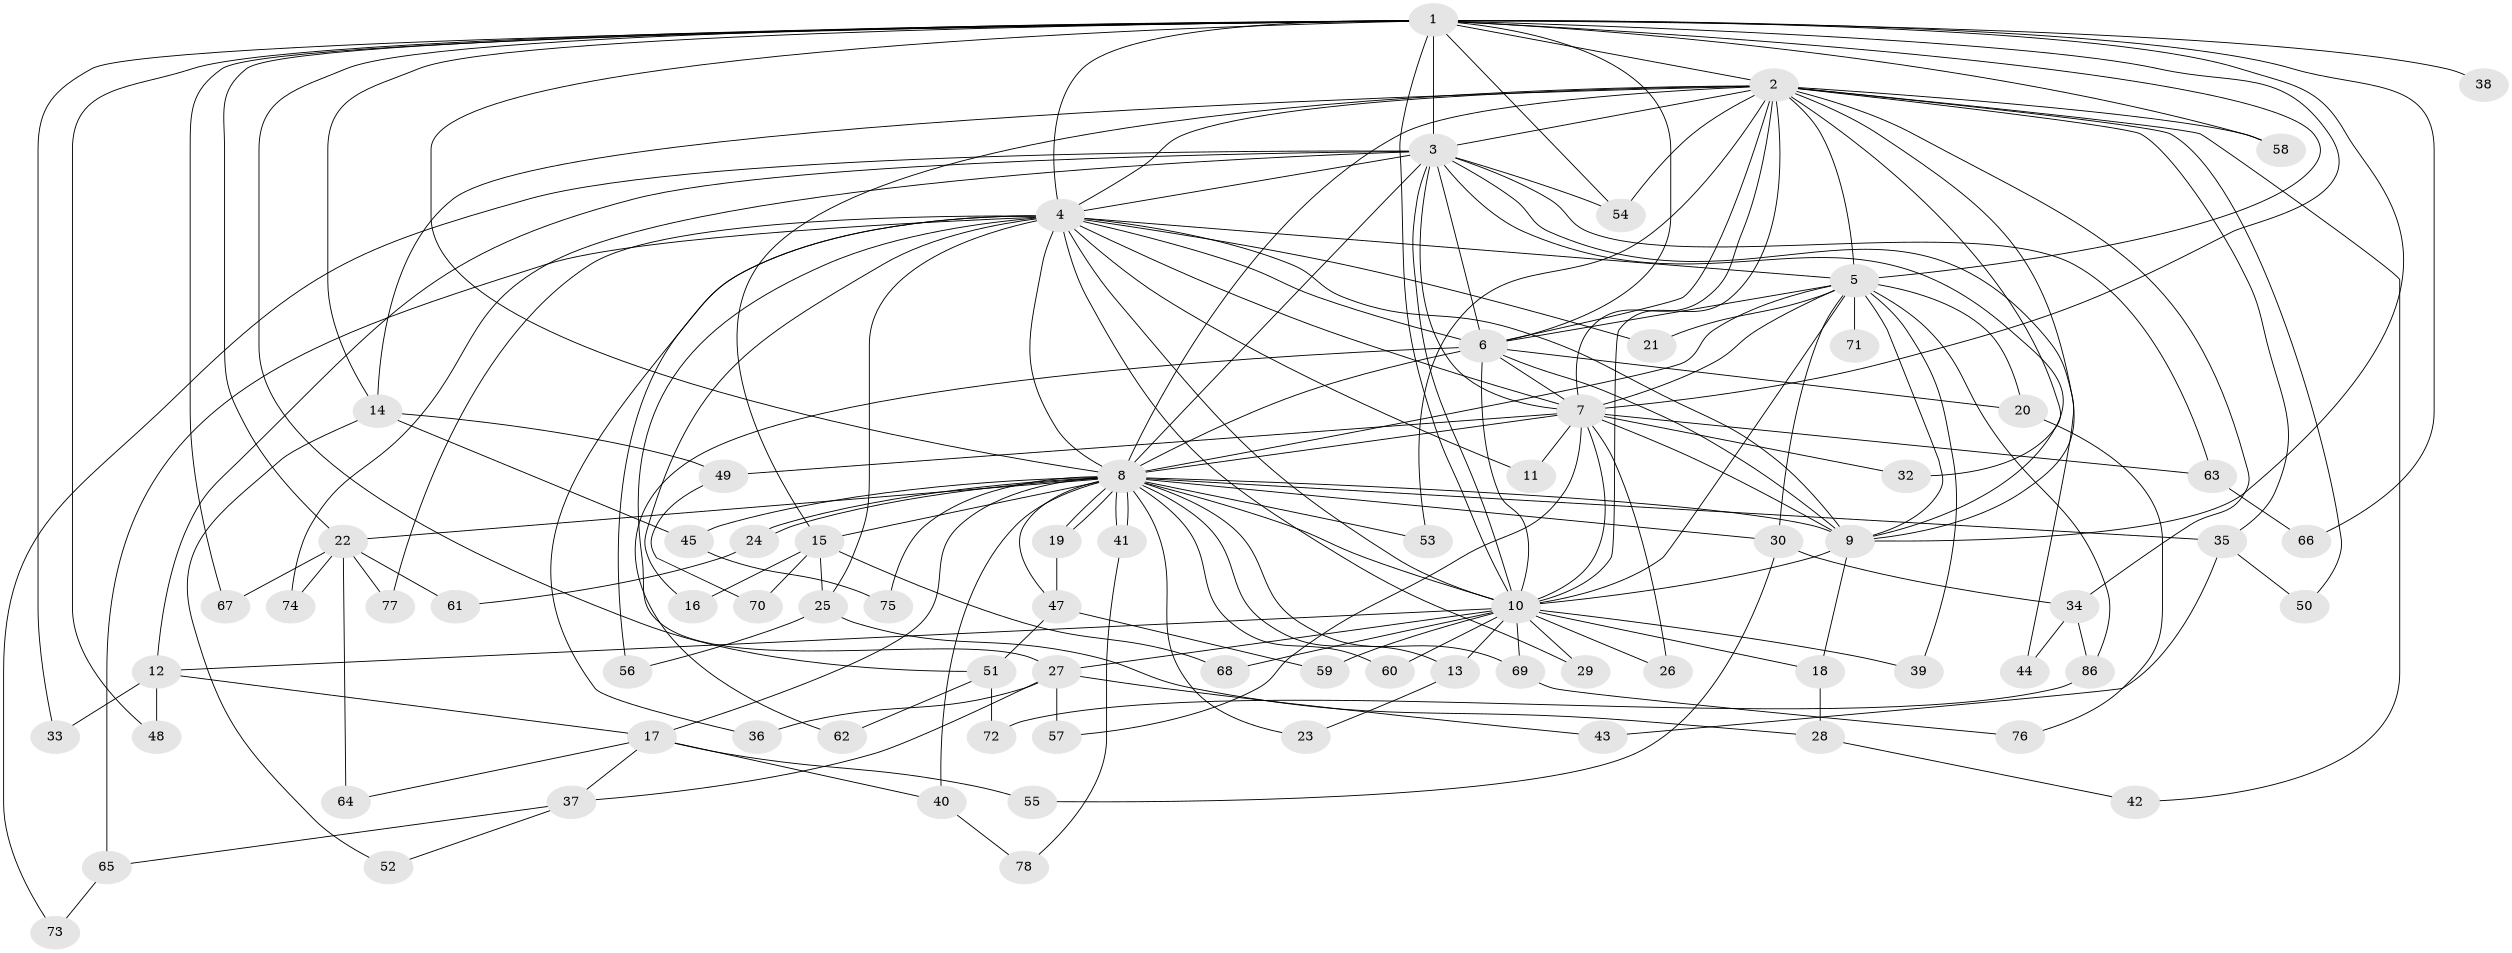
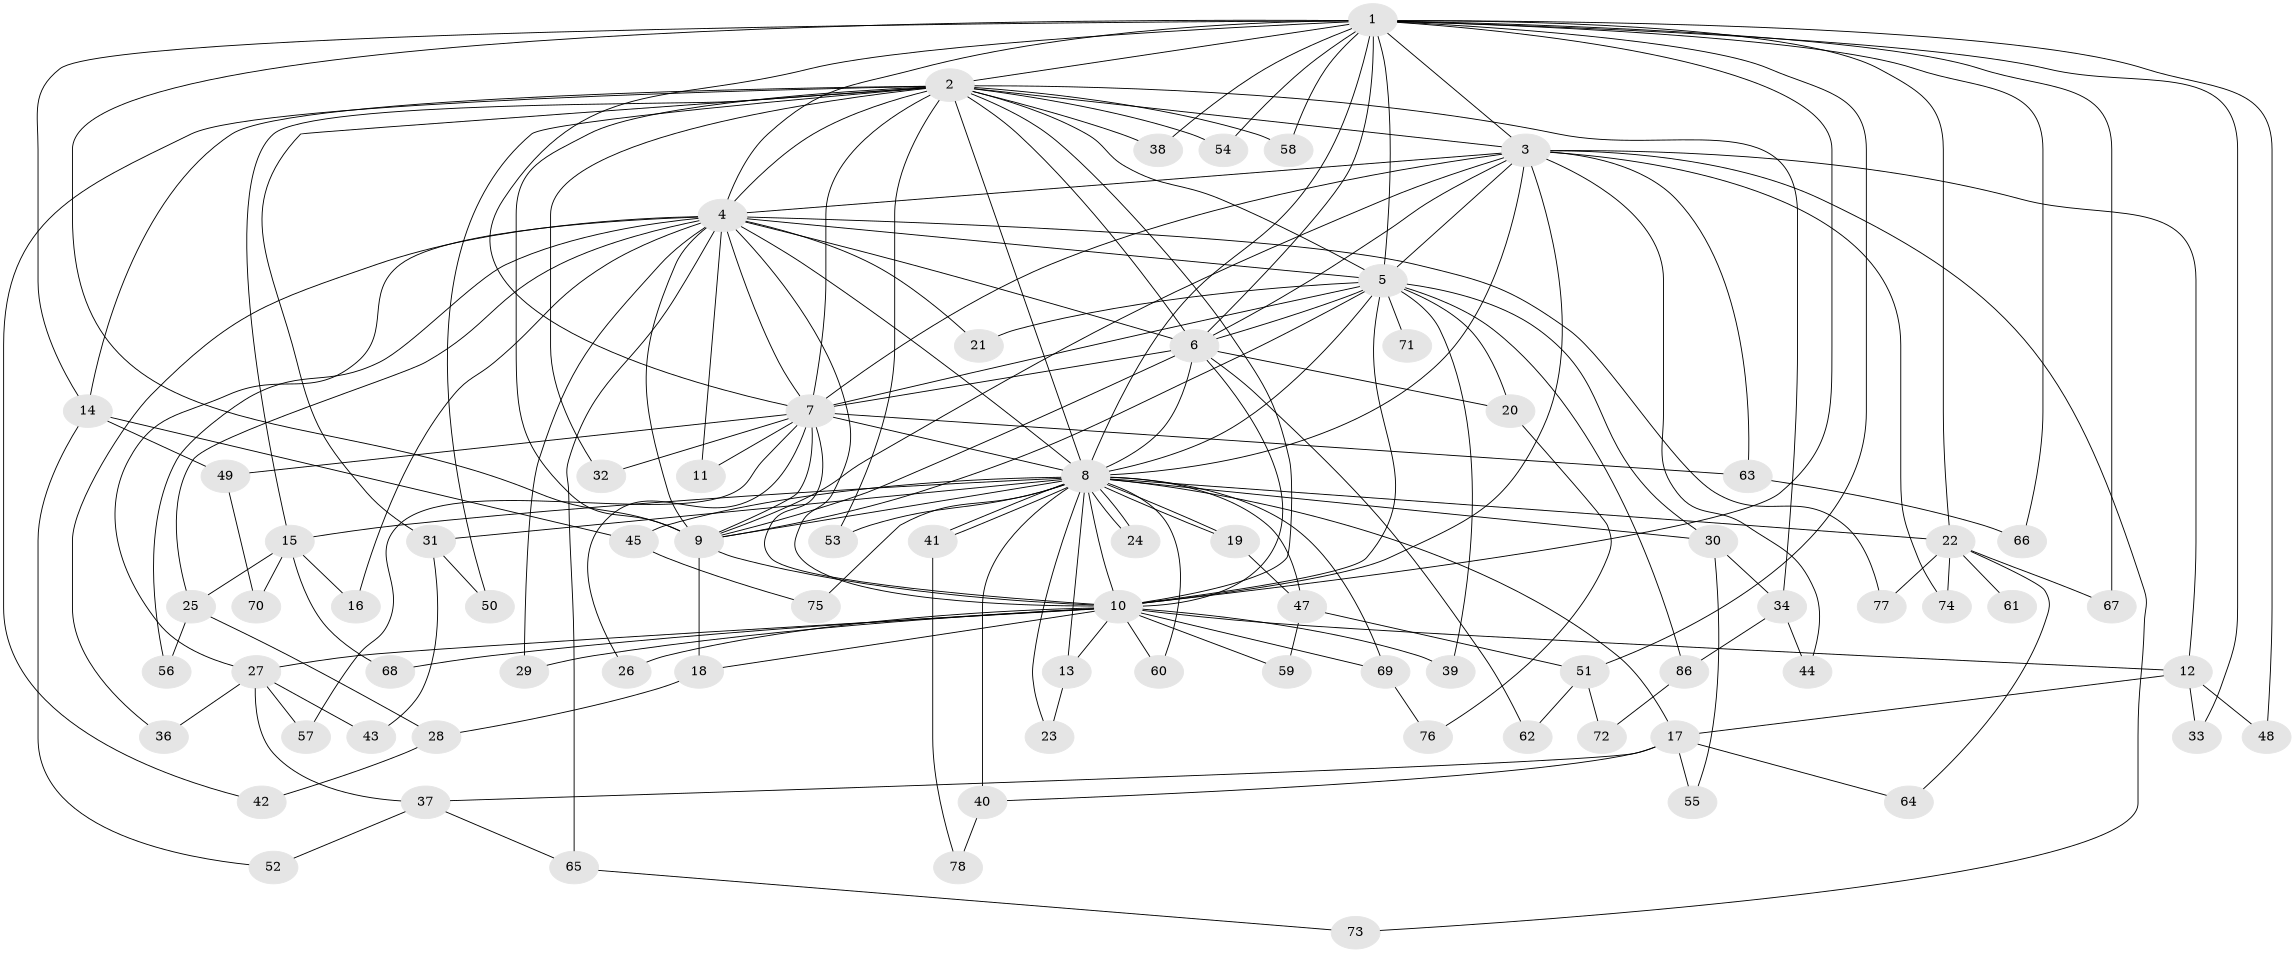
none -> (1060, 115)
(1529, 180) -> (1454, 215)
(2222, 542) -> (431, 542)
(609, 585) -> none
